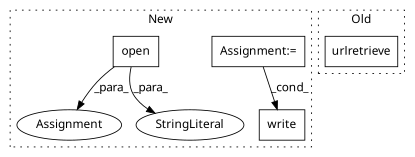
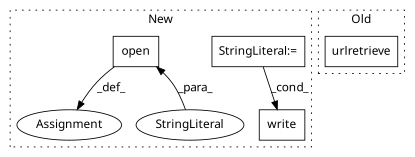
(258, 52) -> (258, 52)
(111, 88) -> (111, 88)
(132, 91) -> (176, 90)
